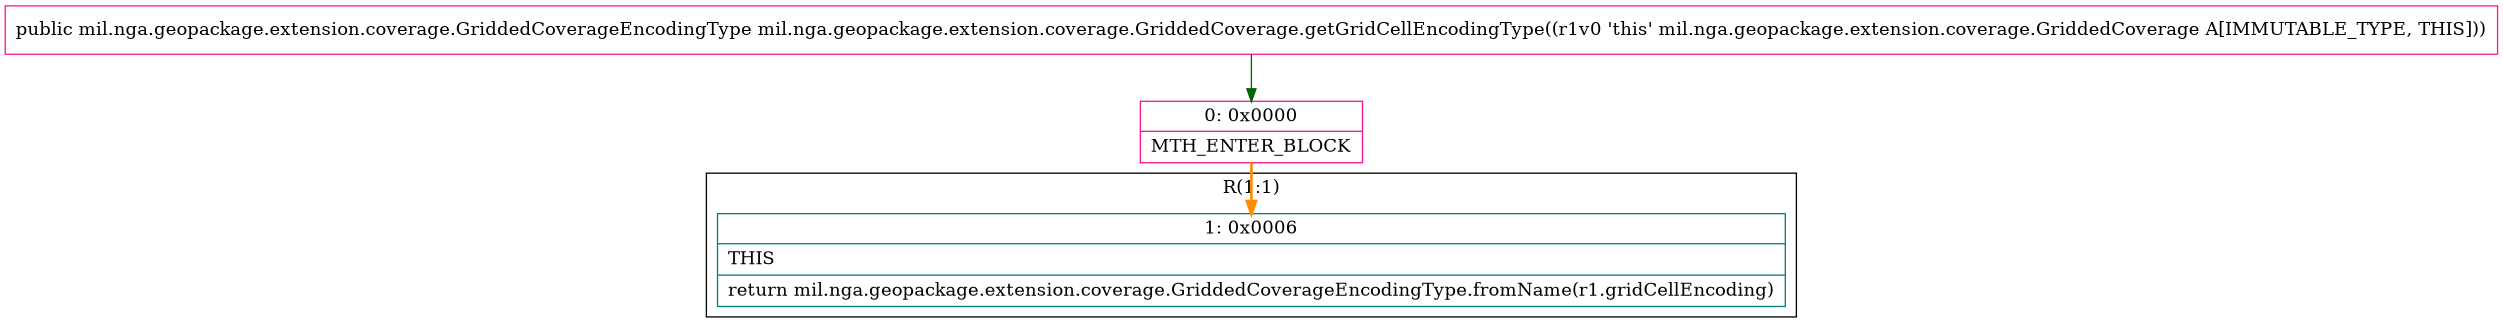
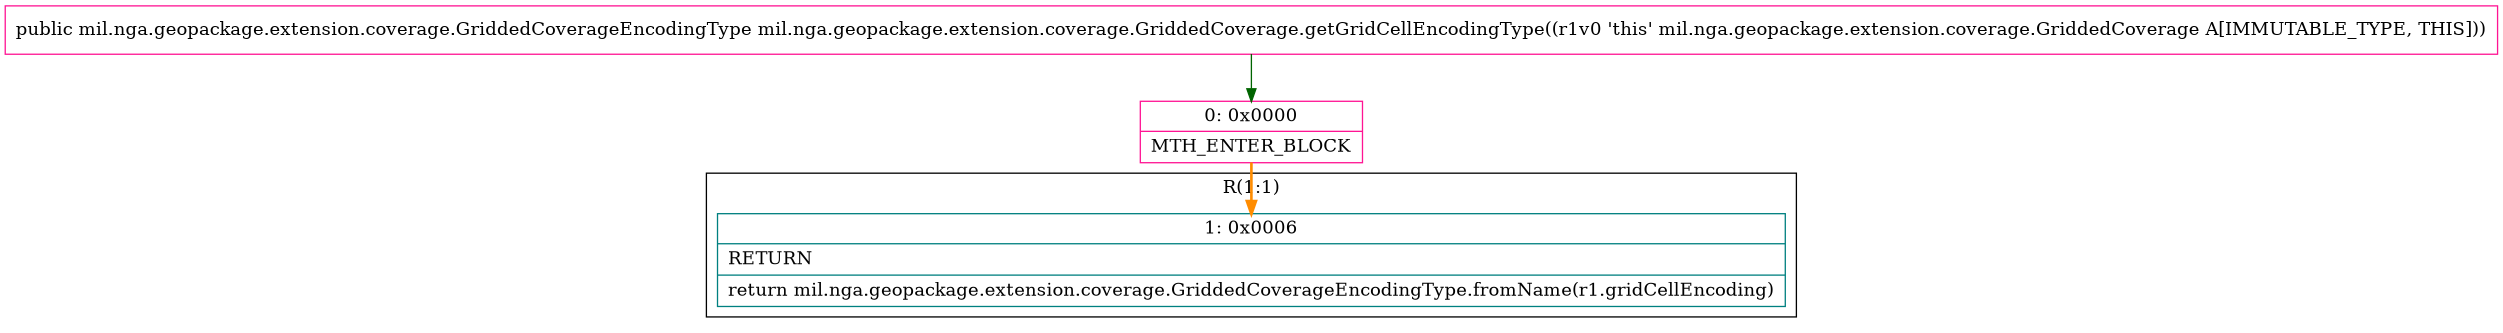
(752, 259) -> (770, 259)
